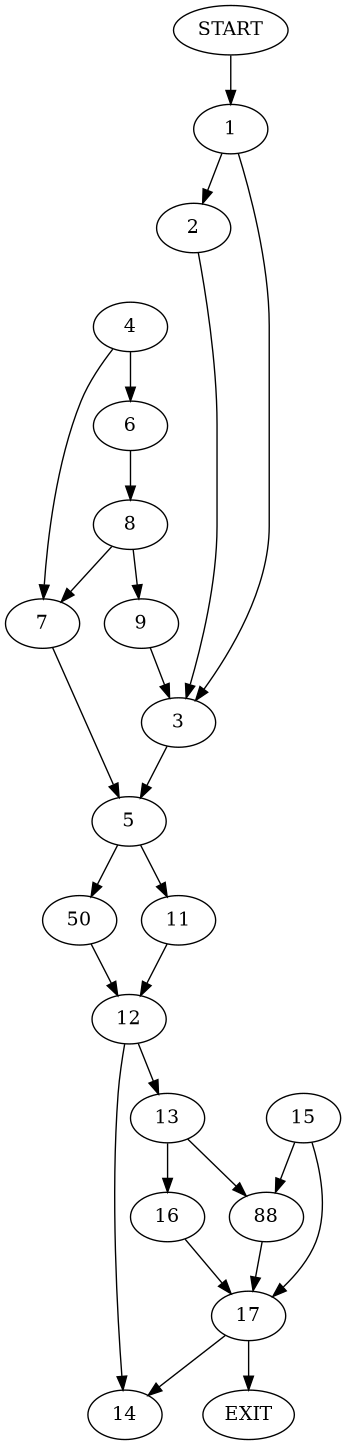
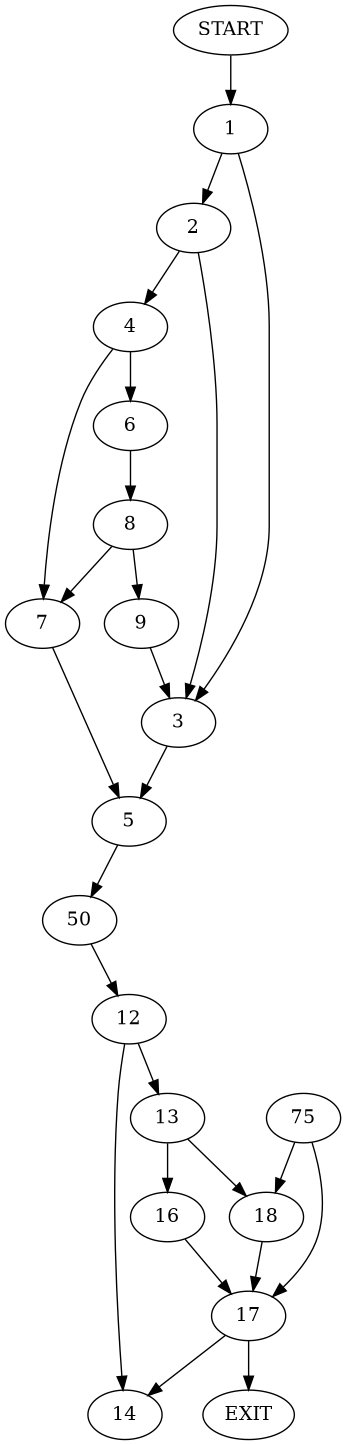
none -> (166, 272)
(179, 920) -> none
(304, 1118) -> (304, 1118)
(266, 1217) -> (266, 1217)
